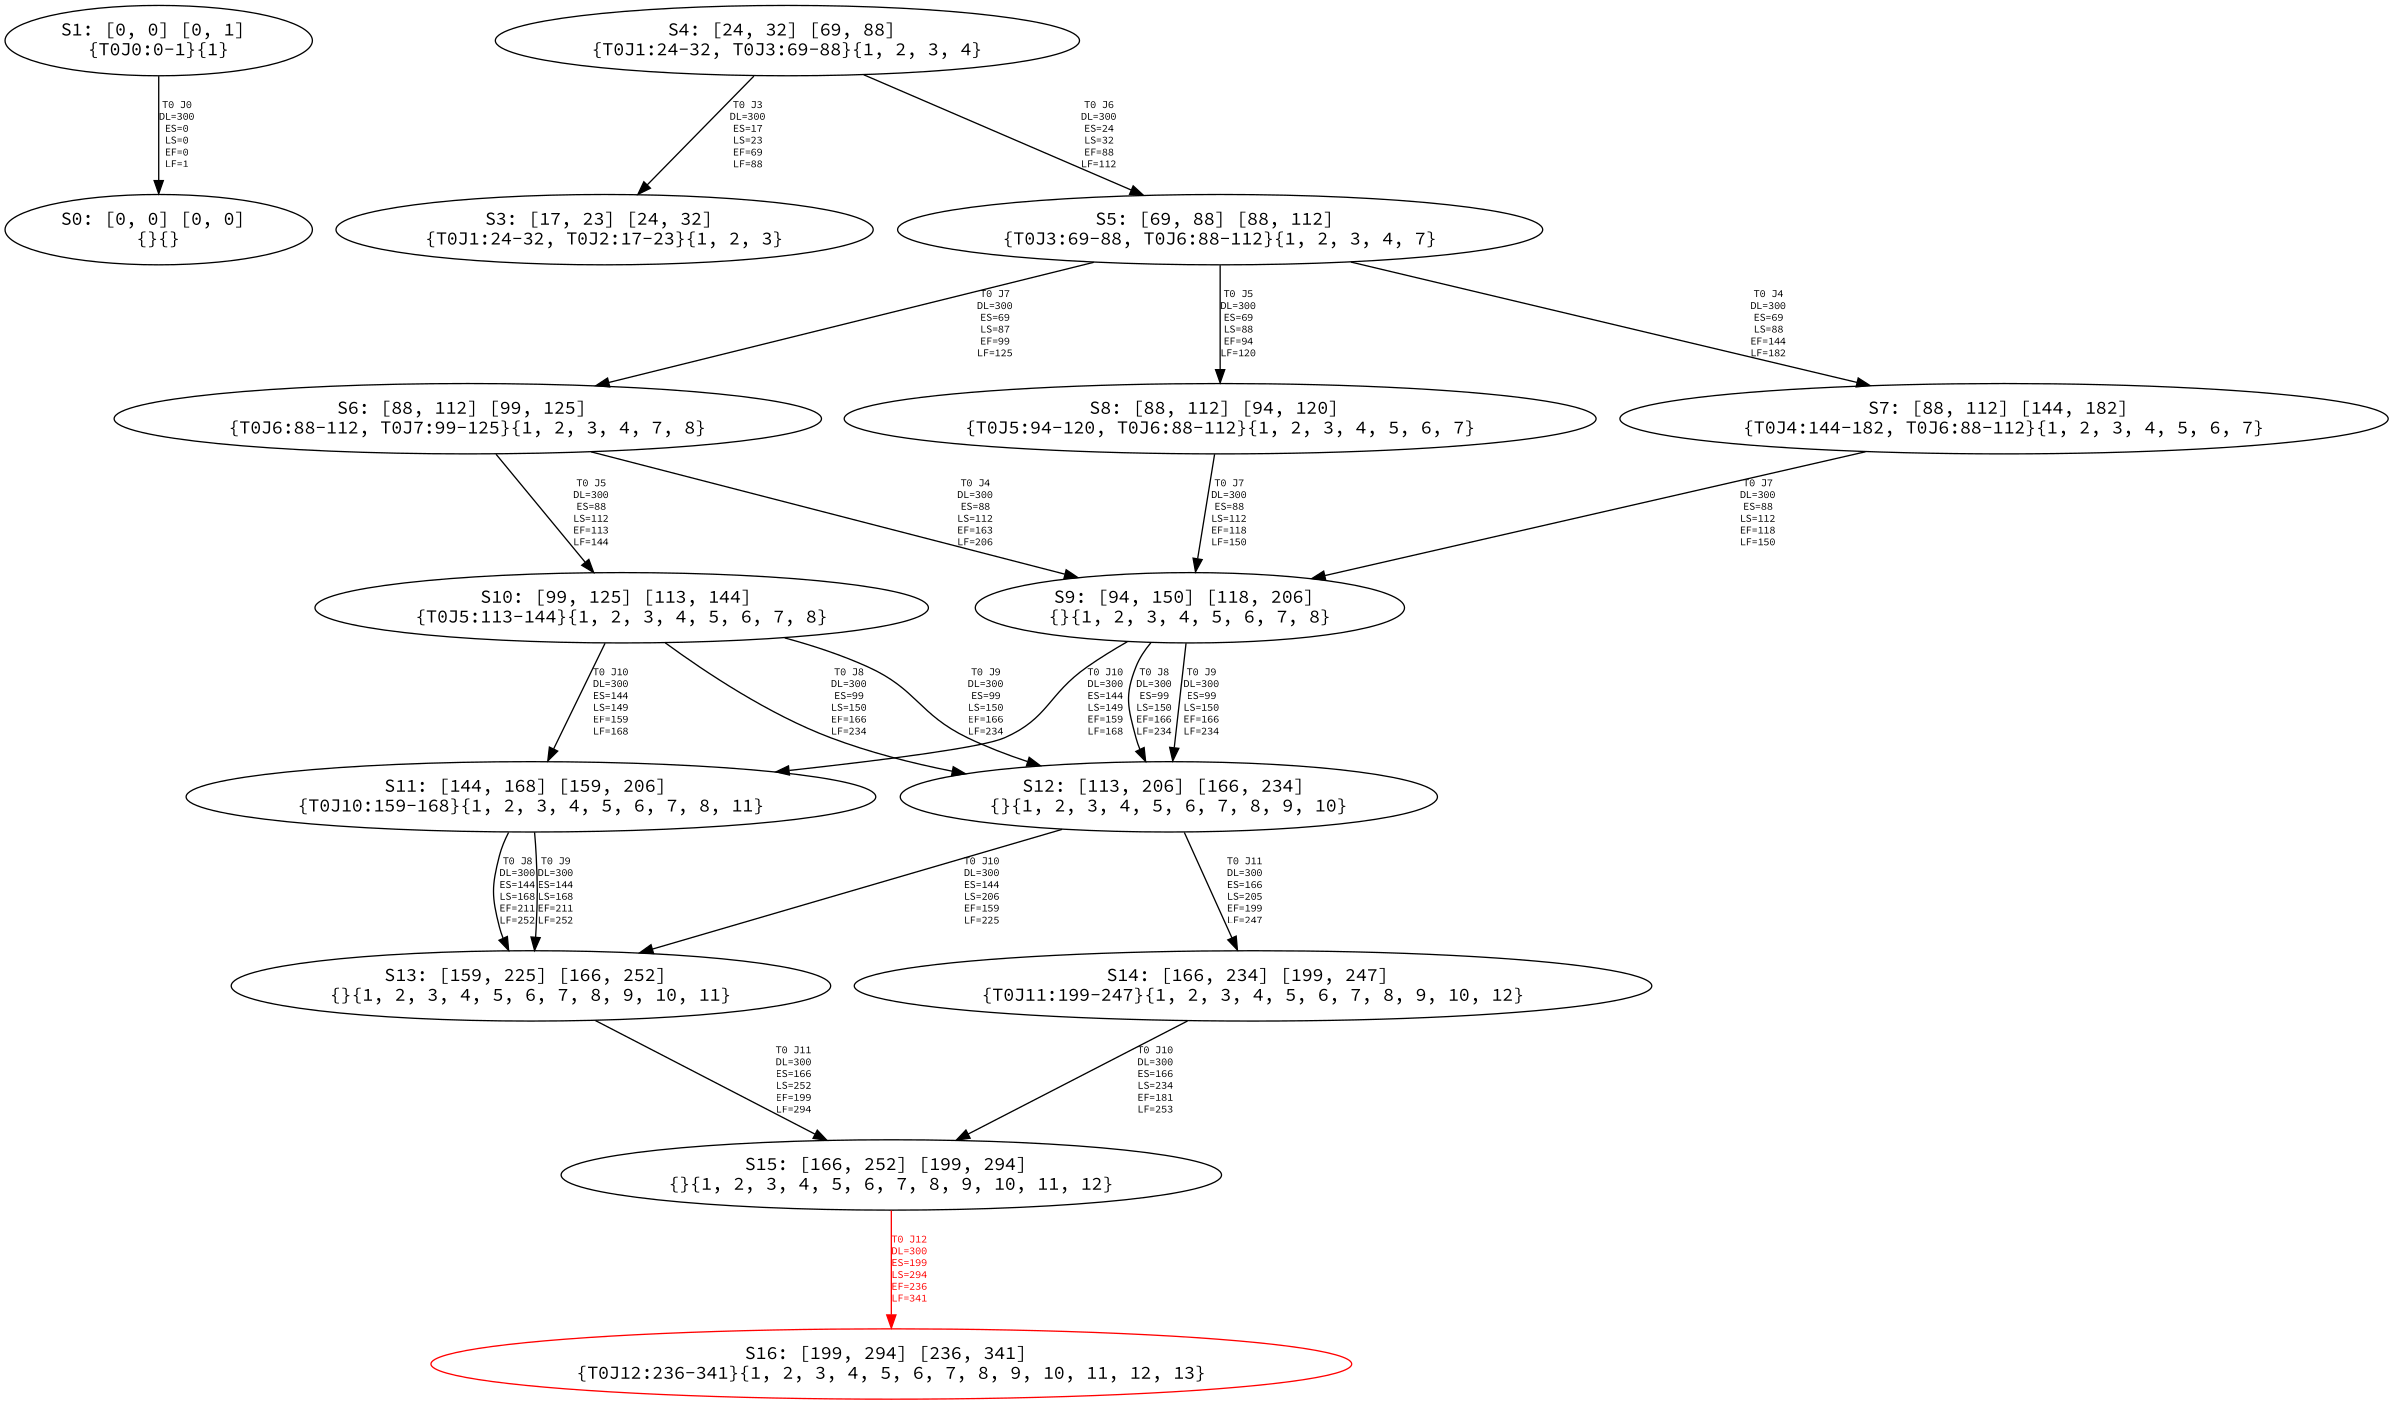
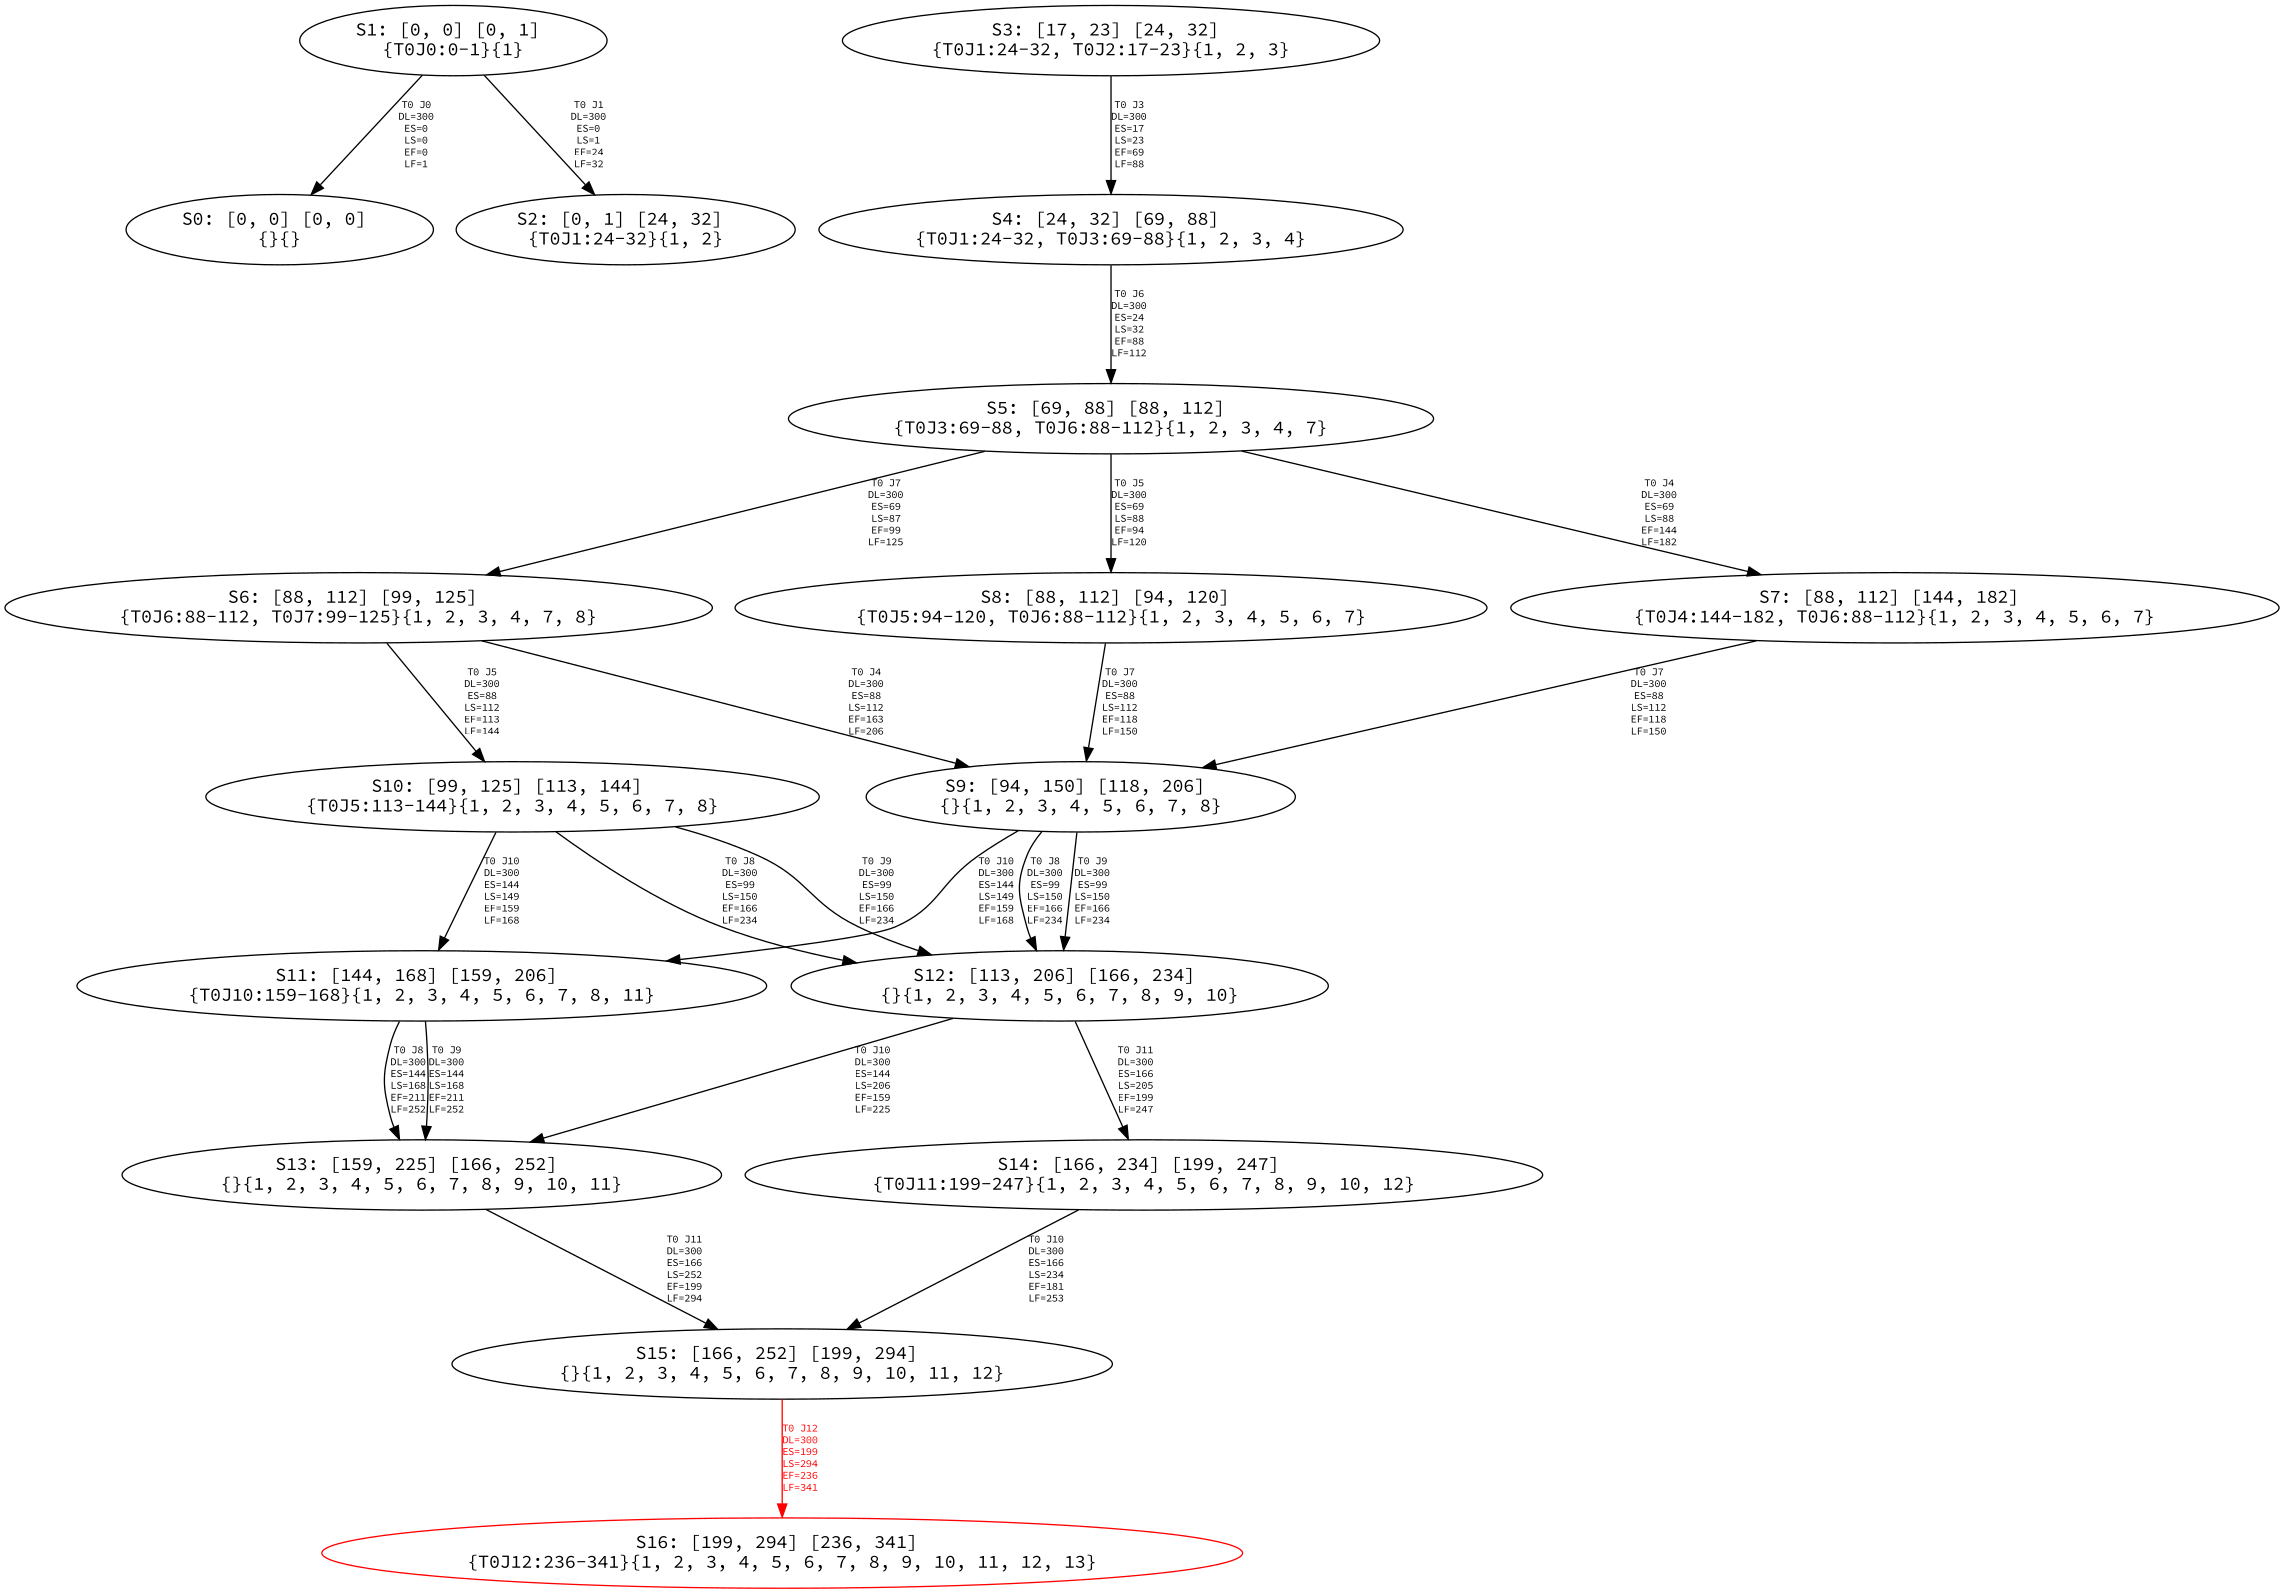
(701, 130) -> (1111, 128)
none -> (626, 230)
